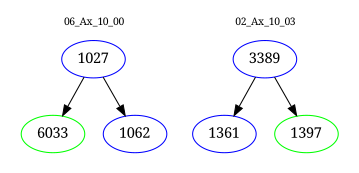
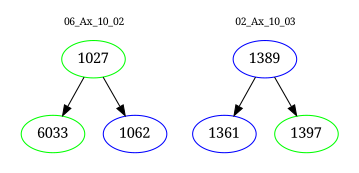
(94, 22) -> (94, 22)
(93, 59) -> (93, 59)
(265, 59) -> (265, 59)
